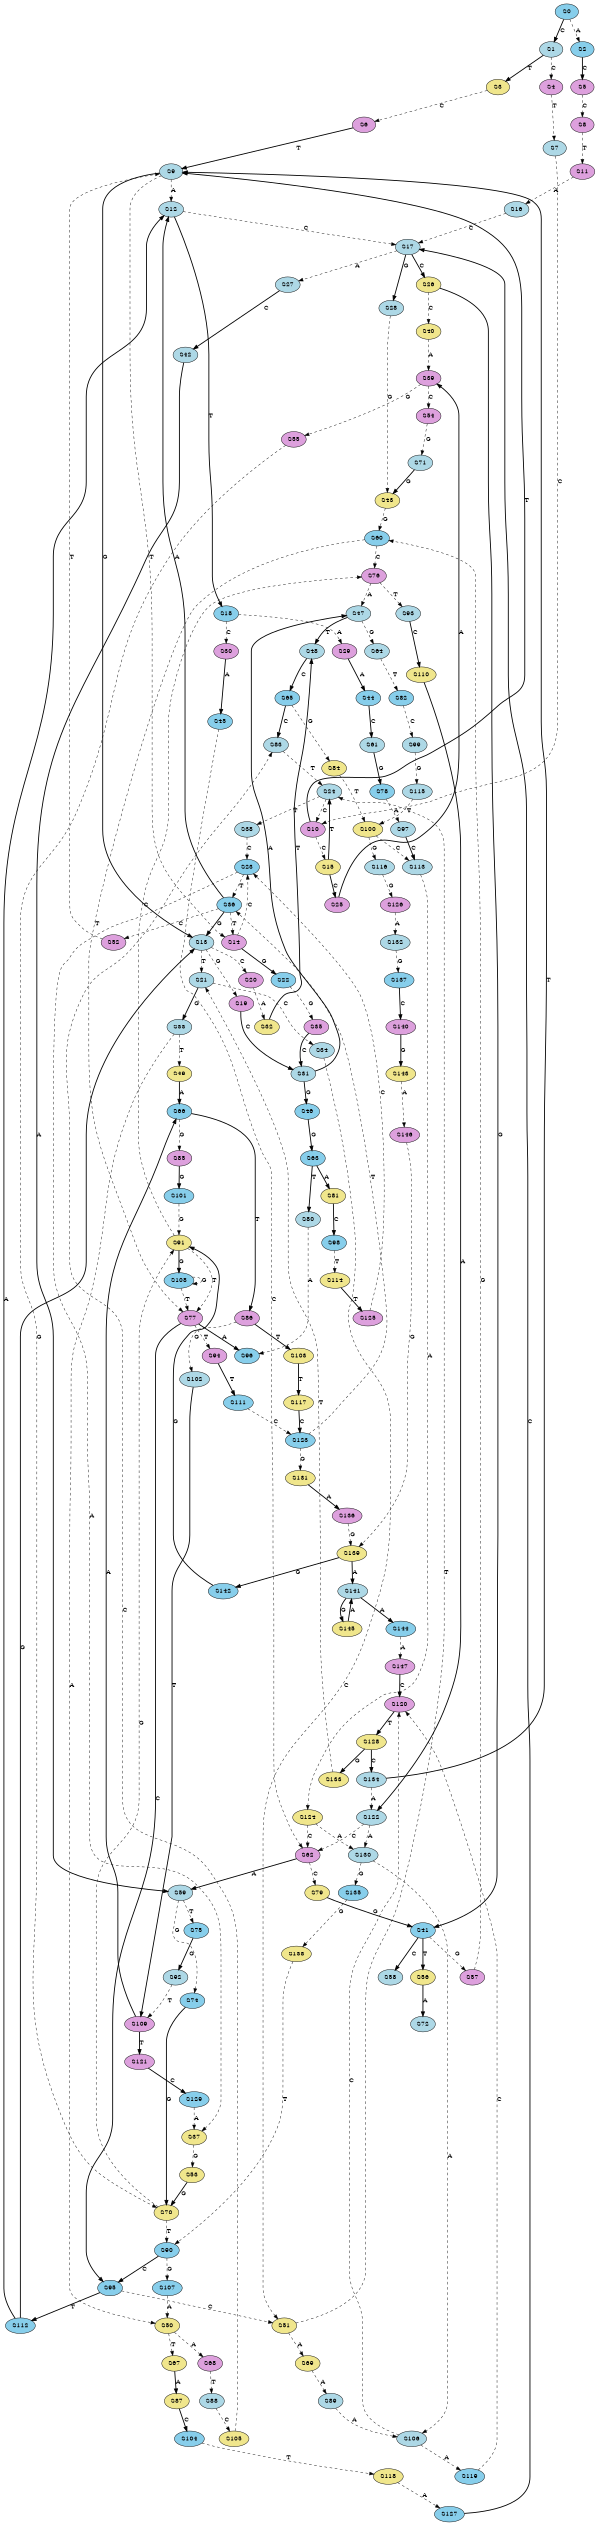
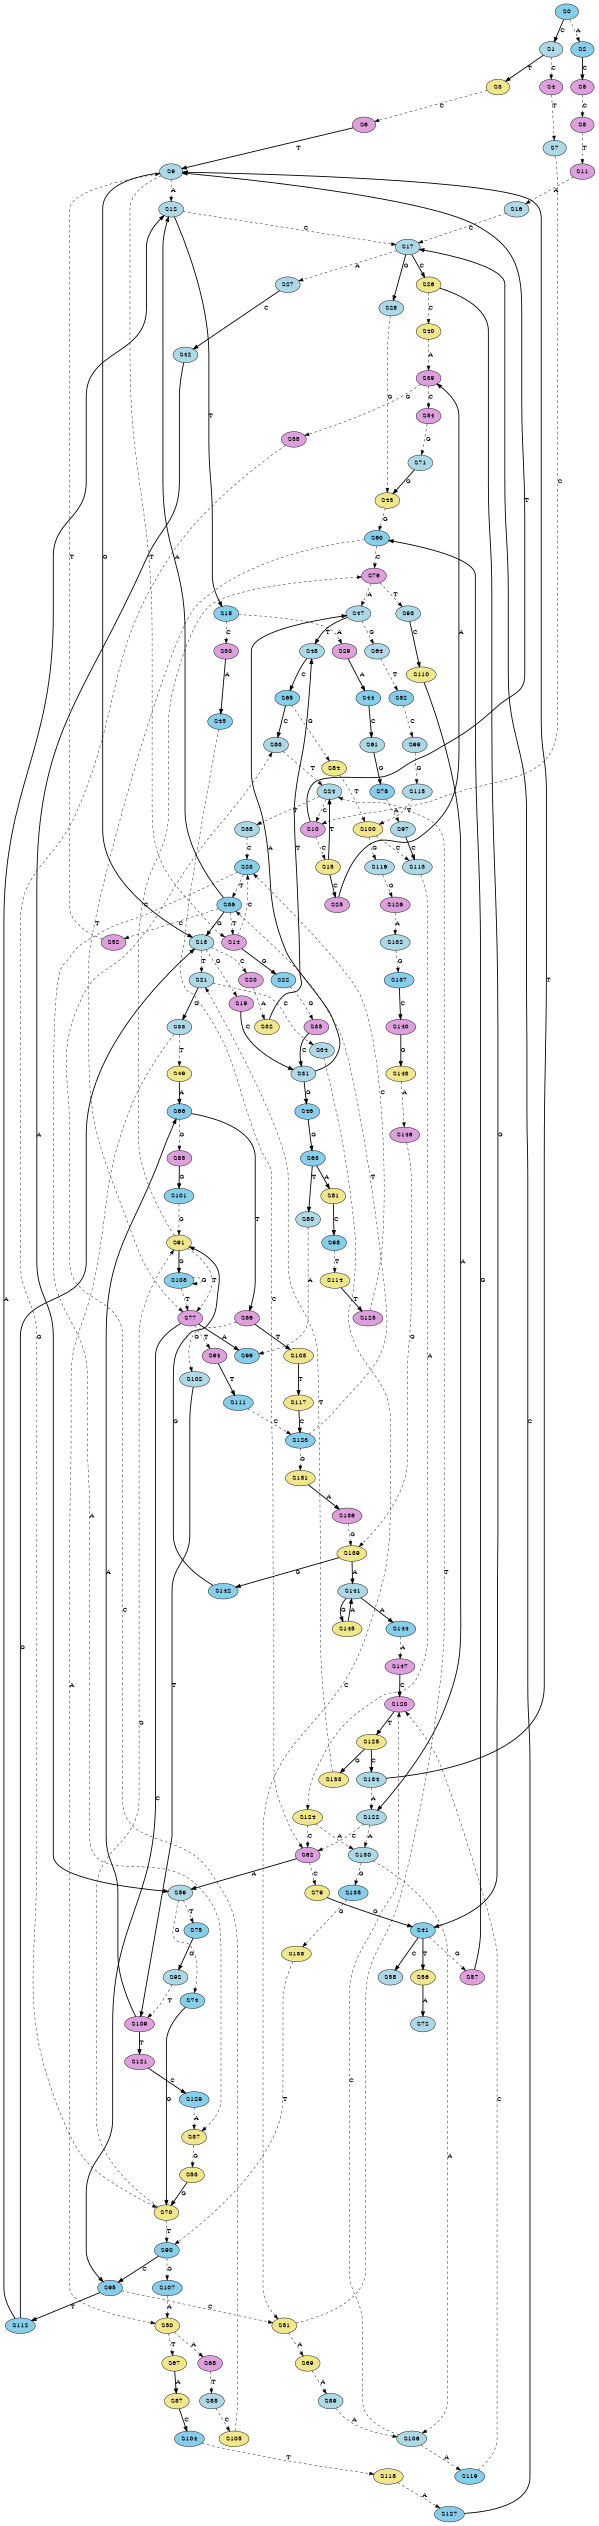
(481, 1227) -> (481, 1227)
